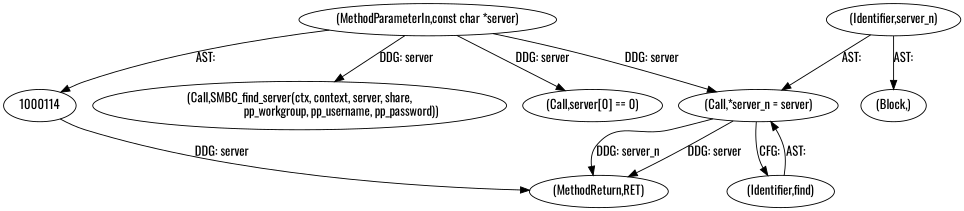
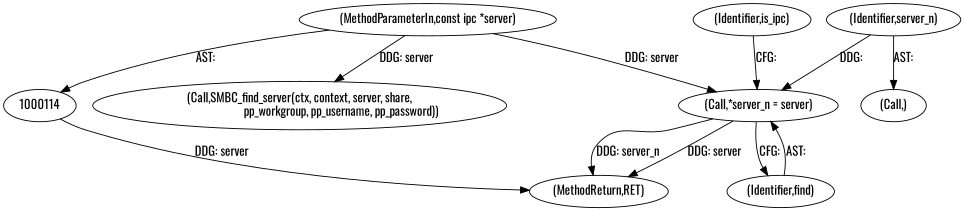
(428, 20) -> (428, 20)
none -> (752, 20)
(853, 59) -> (853, 59)
(593, 106) -> none
(894, 106) -> (894, 106)
